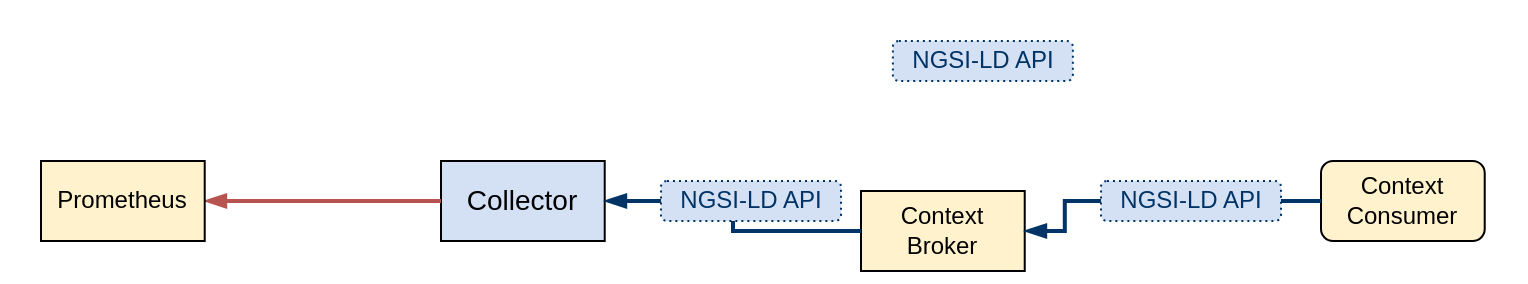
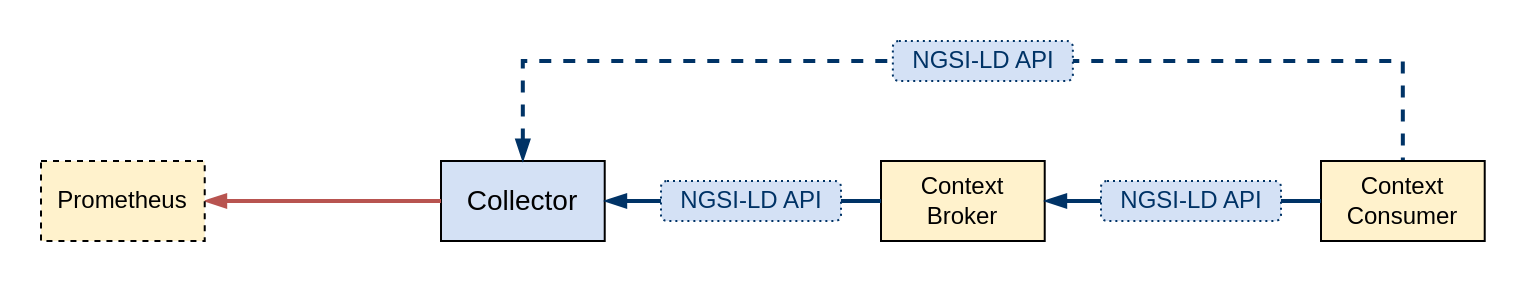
none -> (1399, 61)
(123, 201) -> (123, 201)
(1403, 201) -> (1403, 201)
(943, 231) -> (963, 201)
